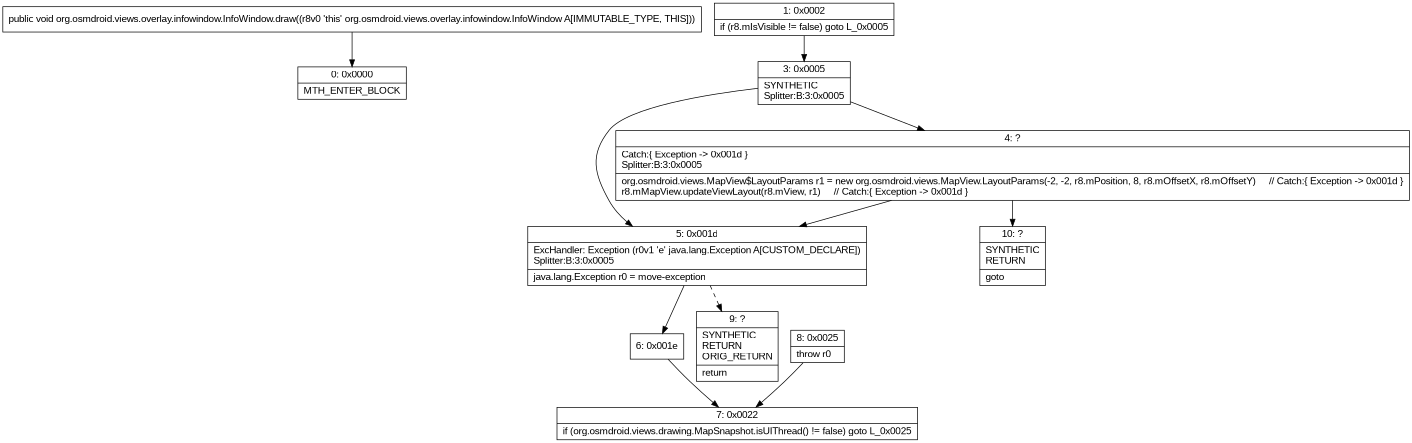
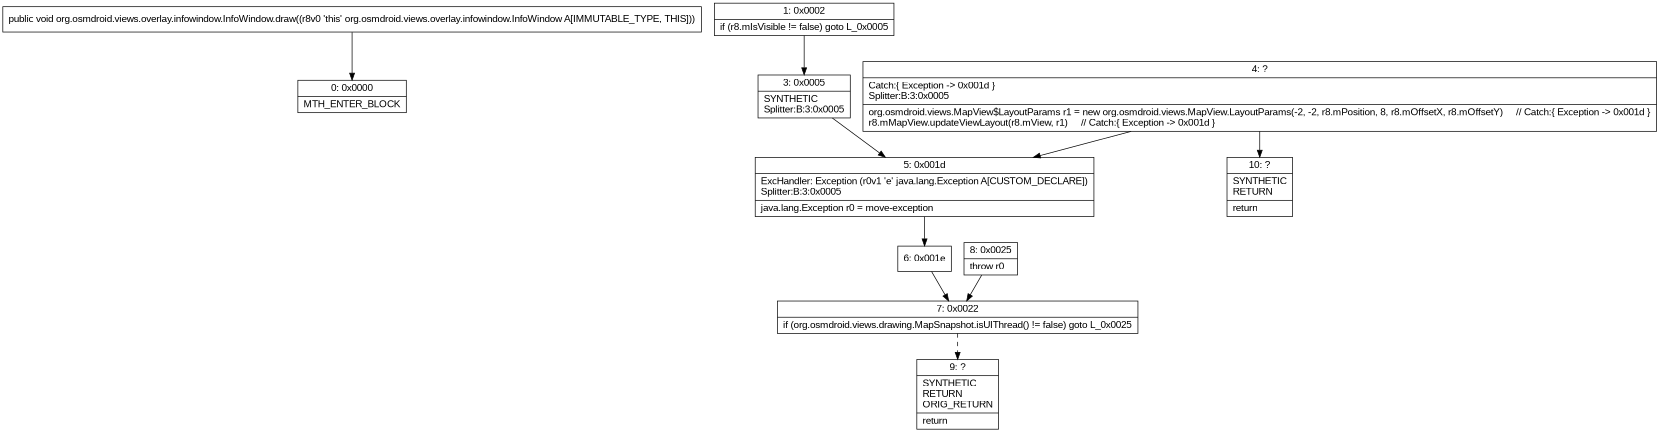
(884, 115) -> none
(995, 277) -> (1245, 208)
(715, 295) -> (958, 343)
